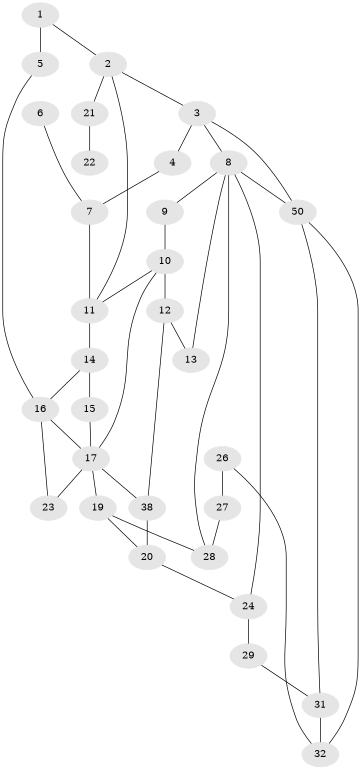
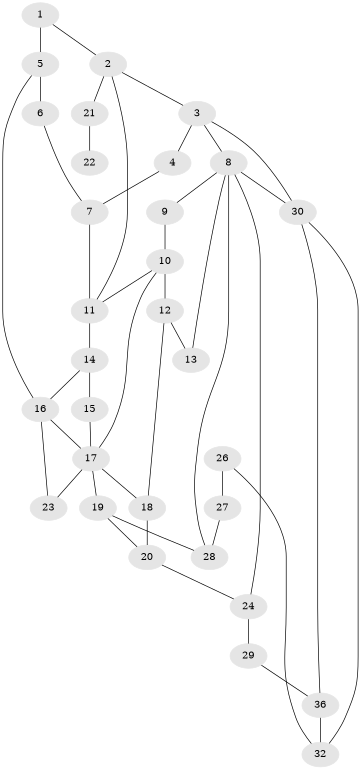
none -> (40, 89)
(298, 212) -> (298, 212)
(147, 508) -> (147, 508)
(320, 705) -> (320, 705)
